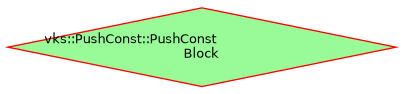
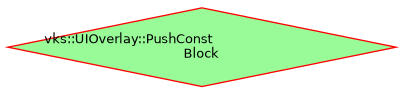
(202, 47) -> (202, 47)
